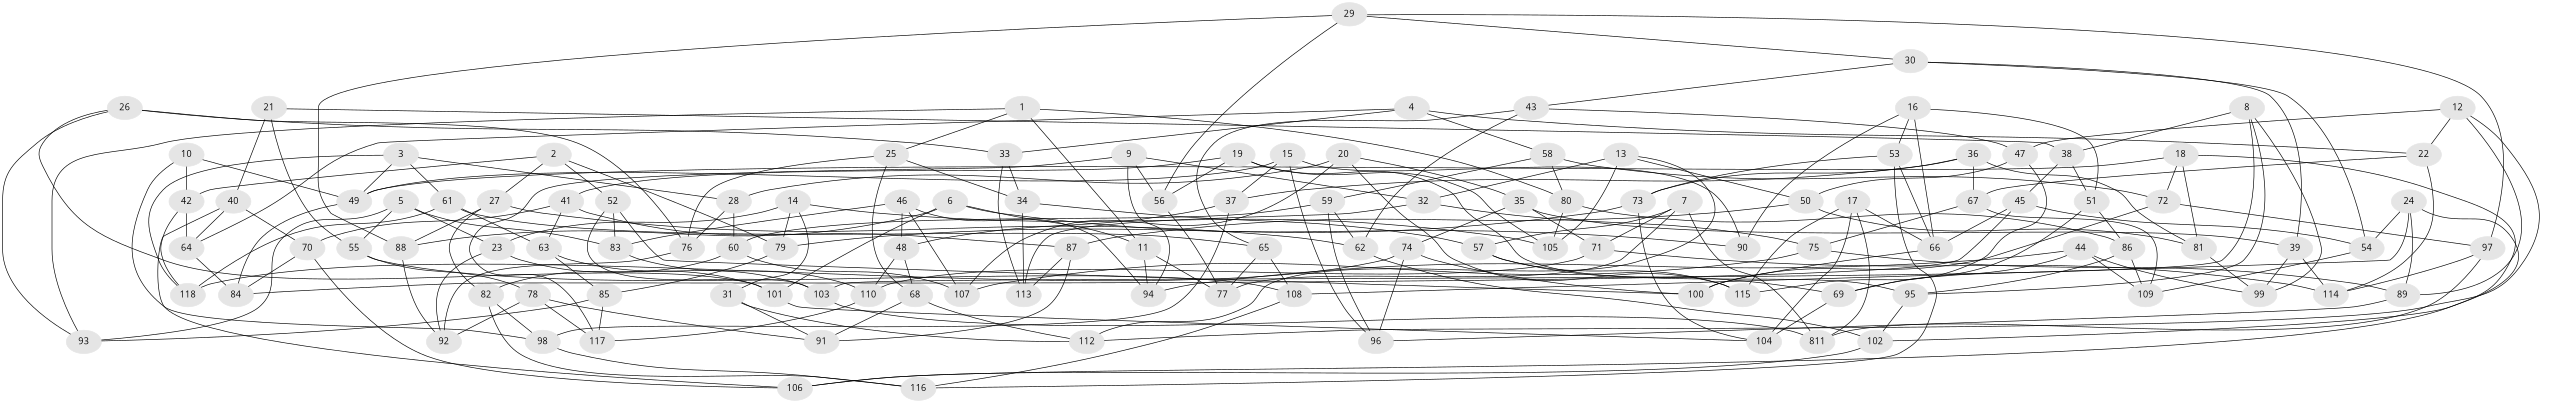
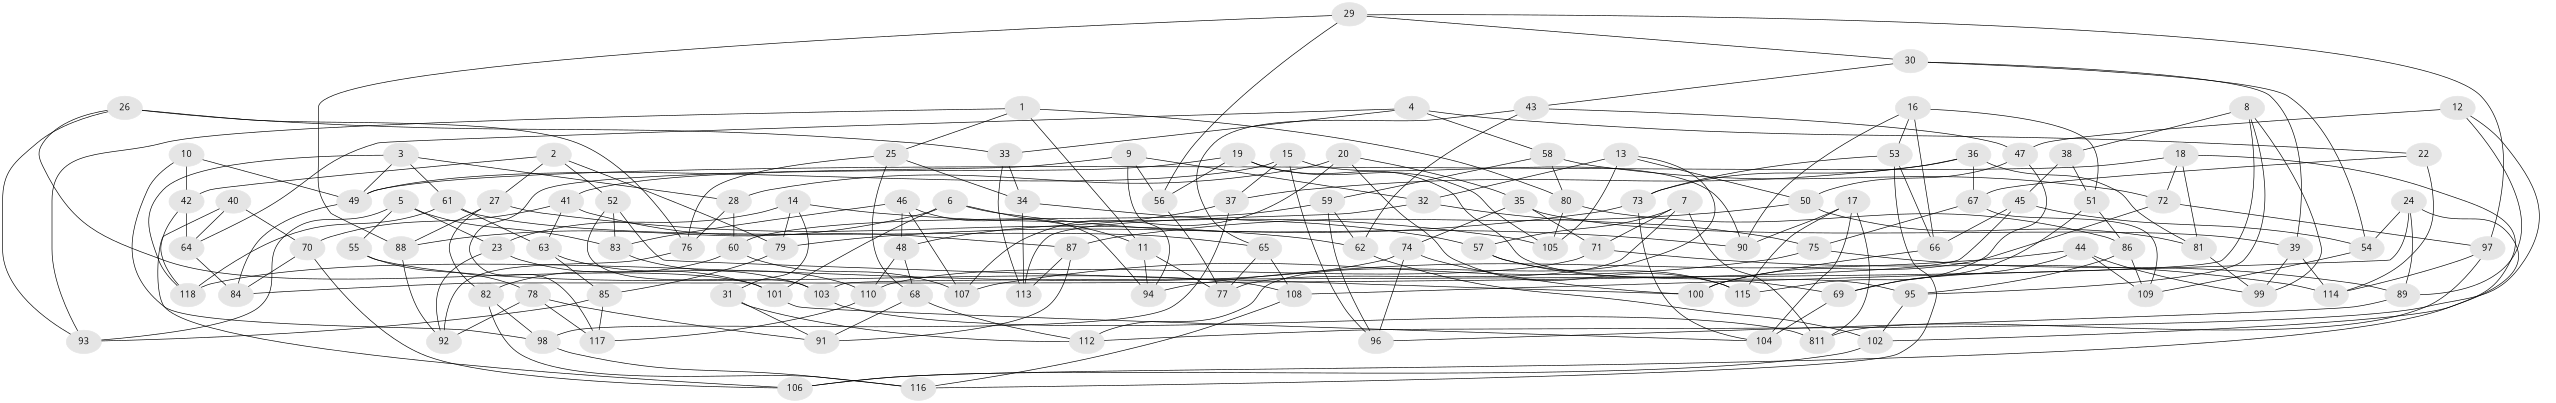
(269, 108) -> none
(2441, 131) -> none
(1887, 221) -> (1798, 226)
